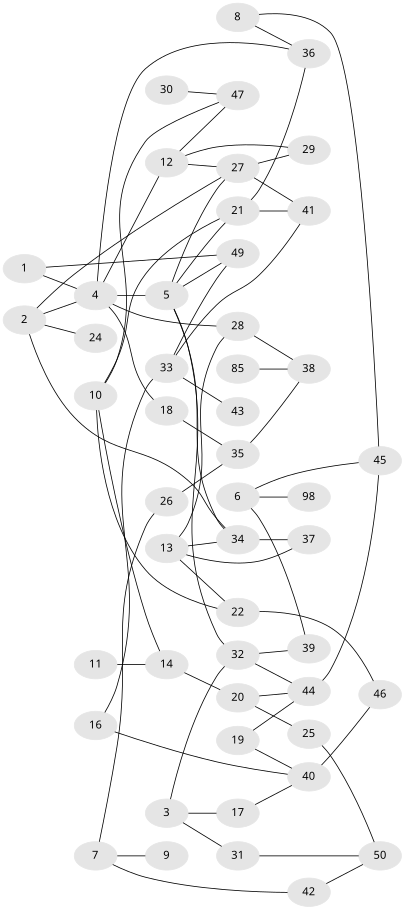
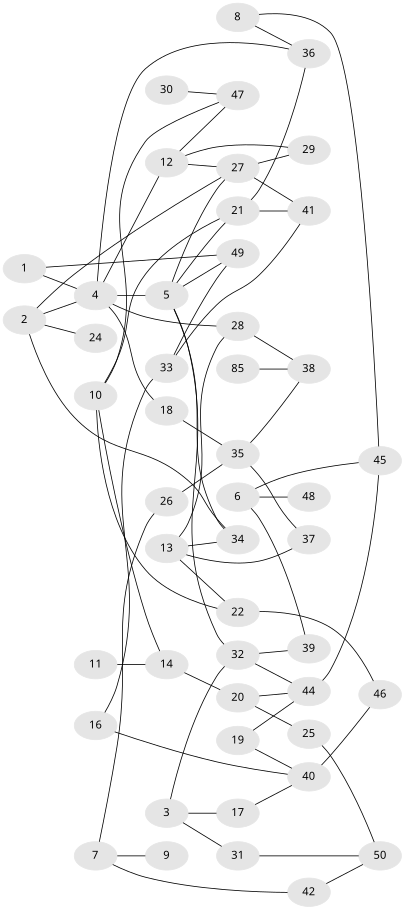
(238, 412) -> none
(309, 497) -> (309, 497)
(276, 540) -> (271, 492)
